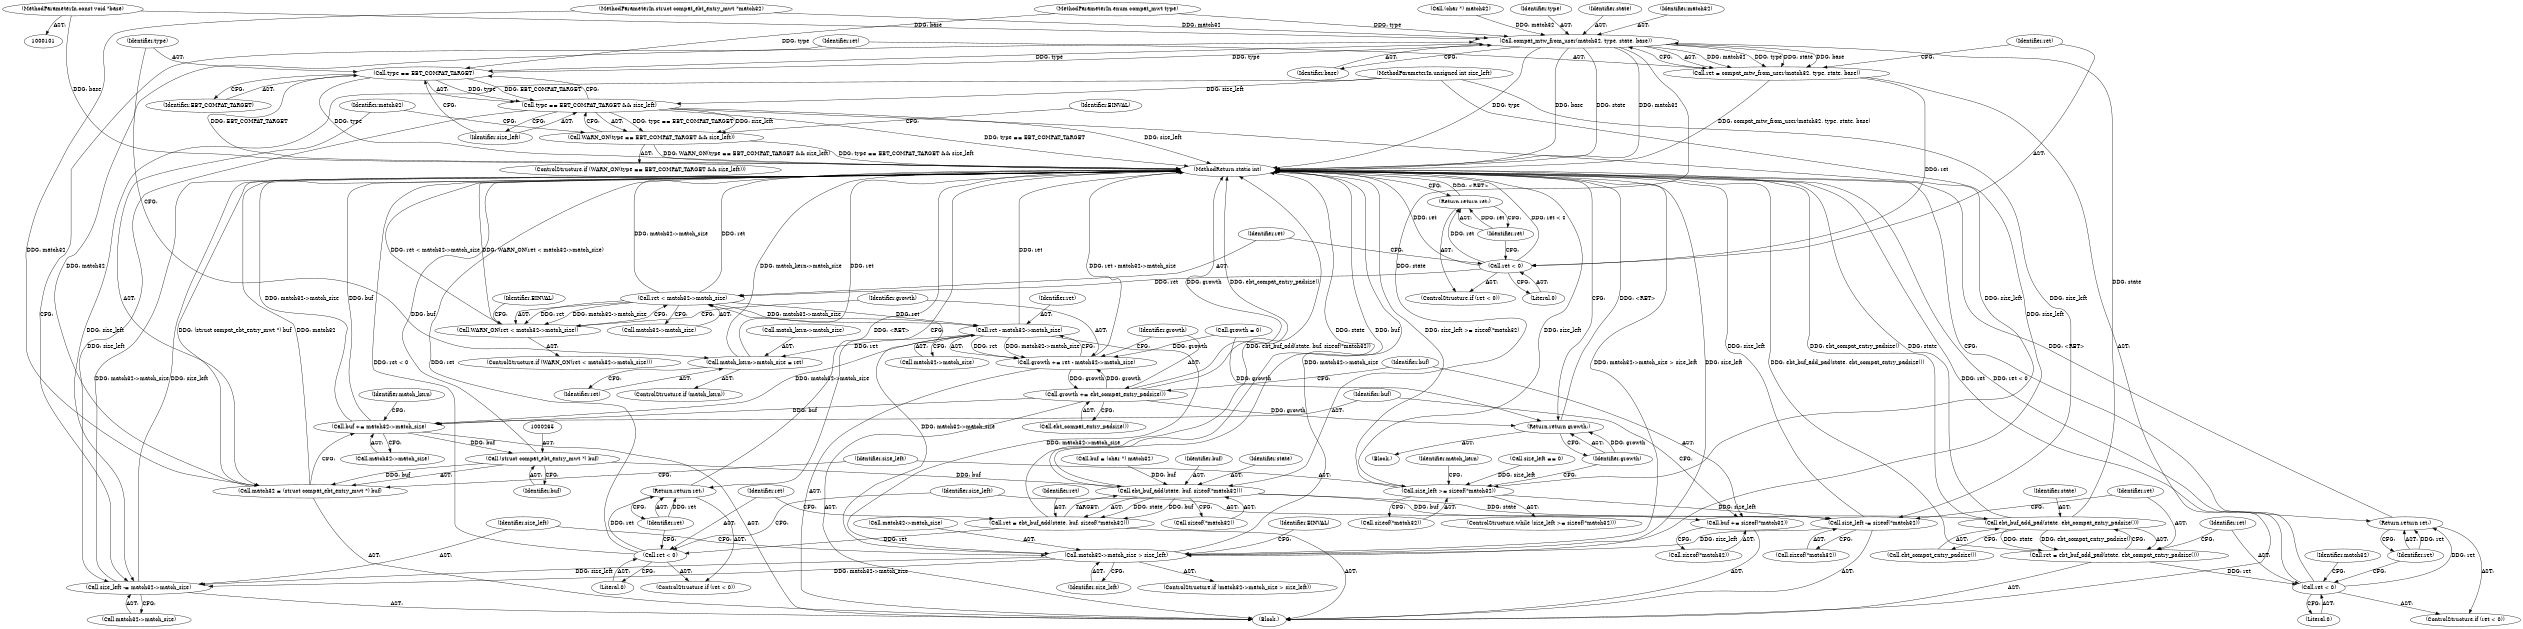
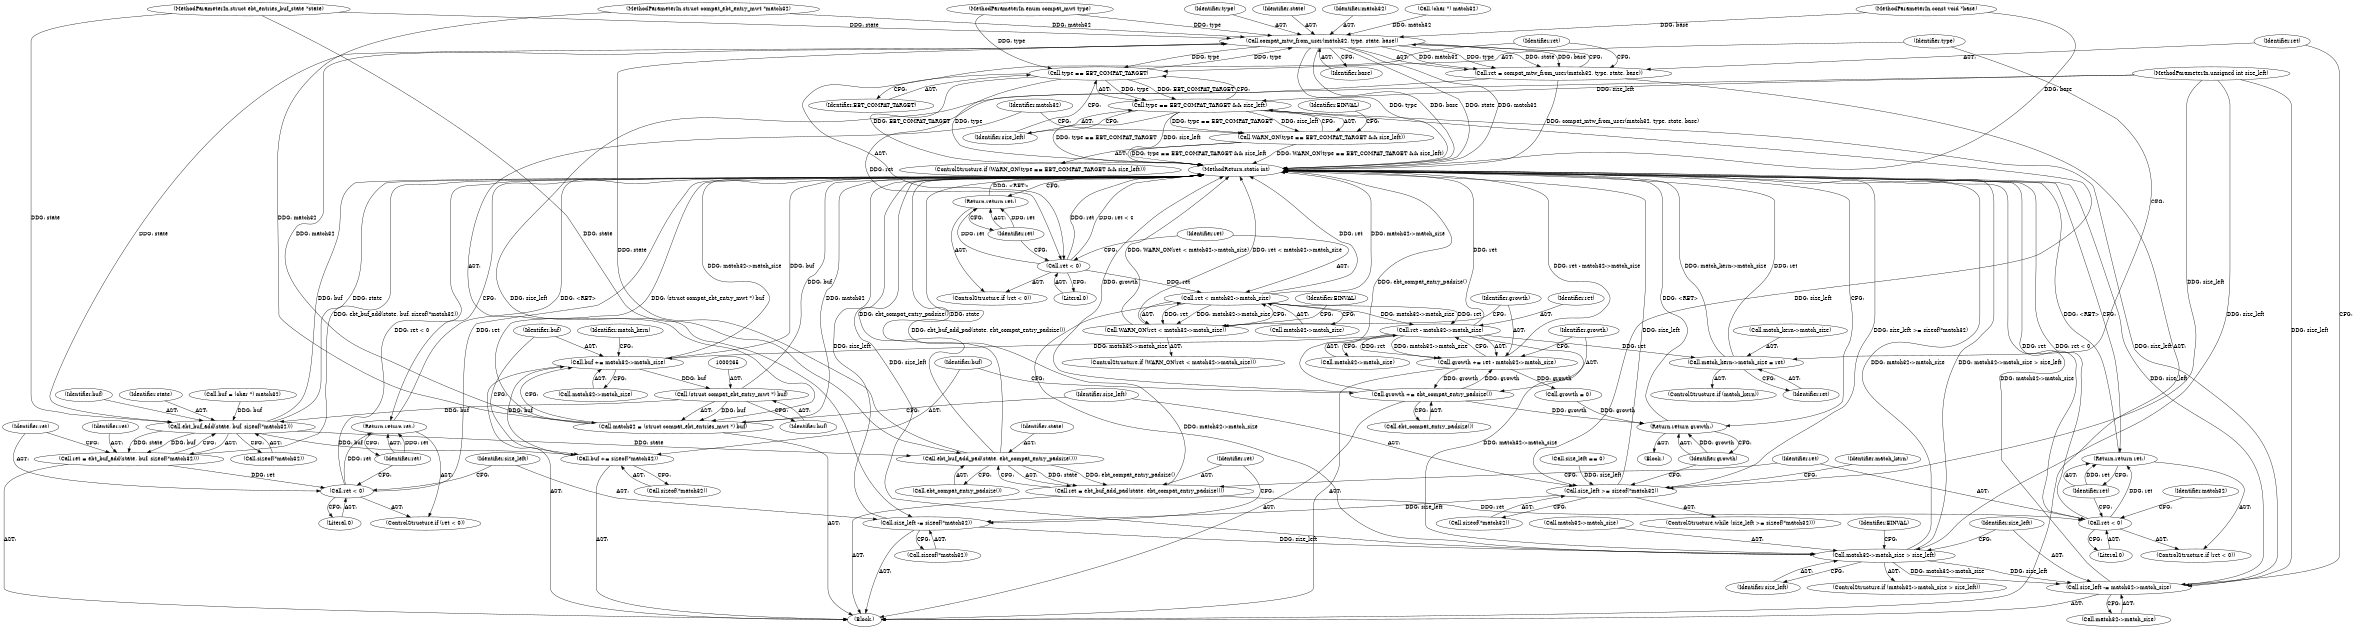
none -> (249, 9)
(43, 41) -> none
(1166, 346) -> (1531, 378)
(738, 411) -> (508, 420)
none -> (2087, 428)
(310, 491) -> (673, 427)
(1088, 507) -> (210, 443)
